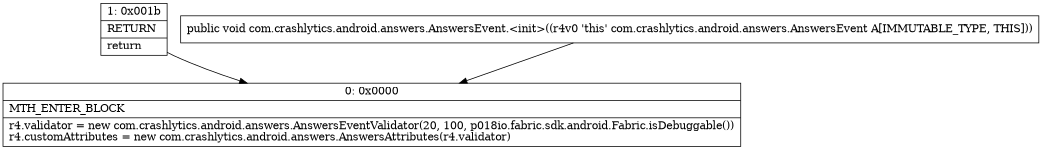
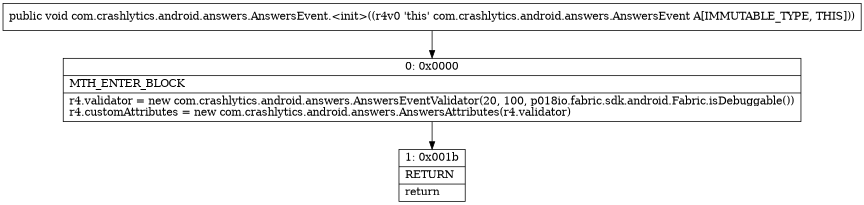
(203, 68) -> (432, 132)
